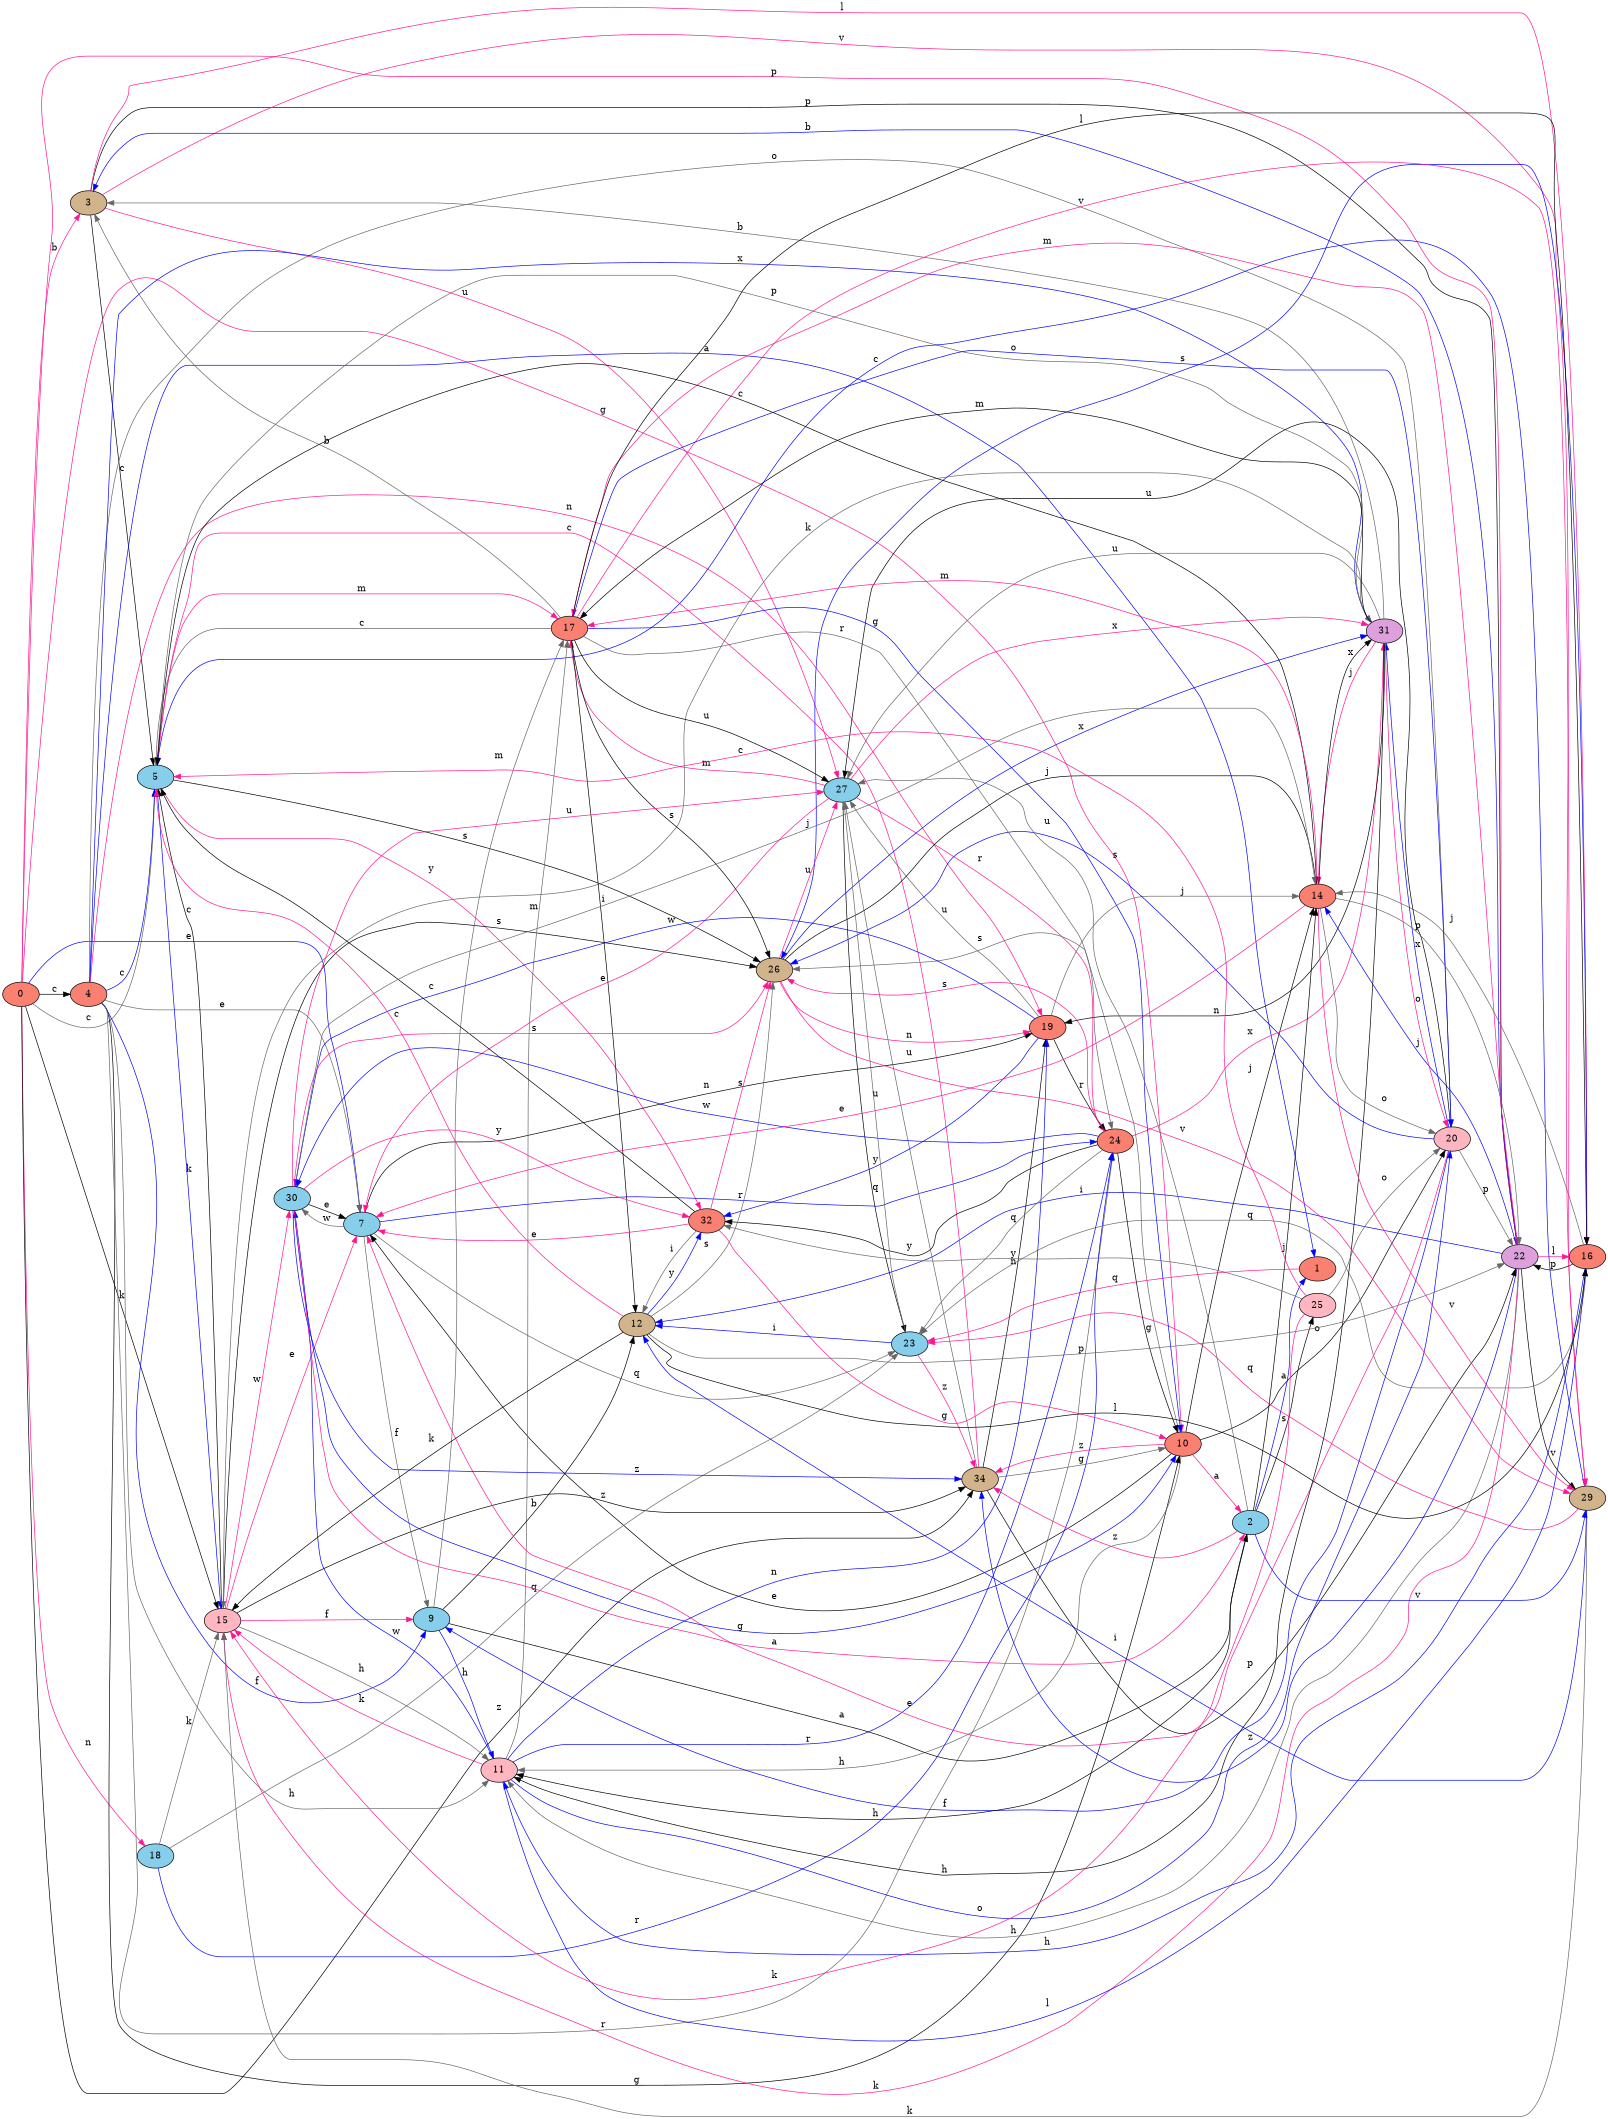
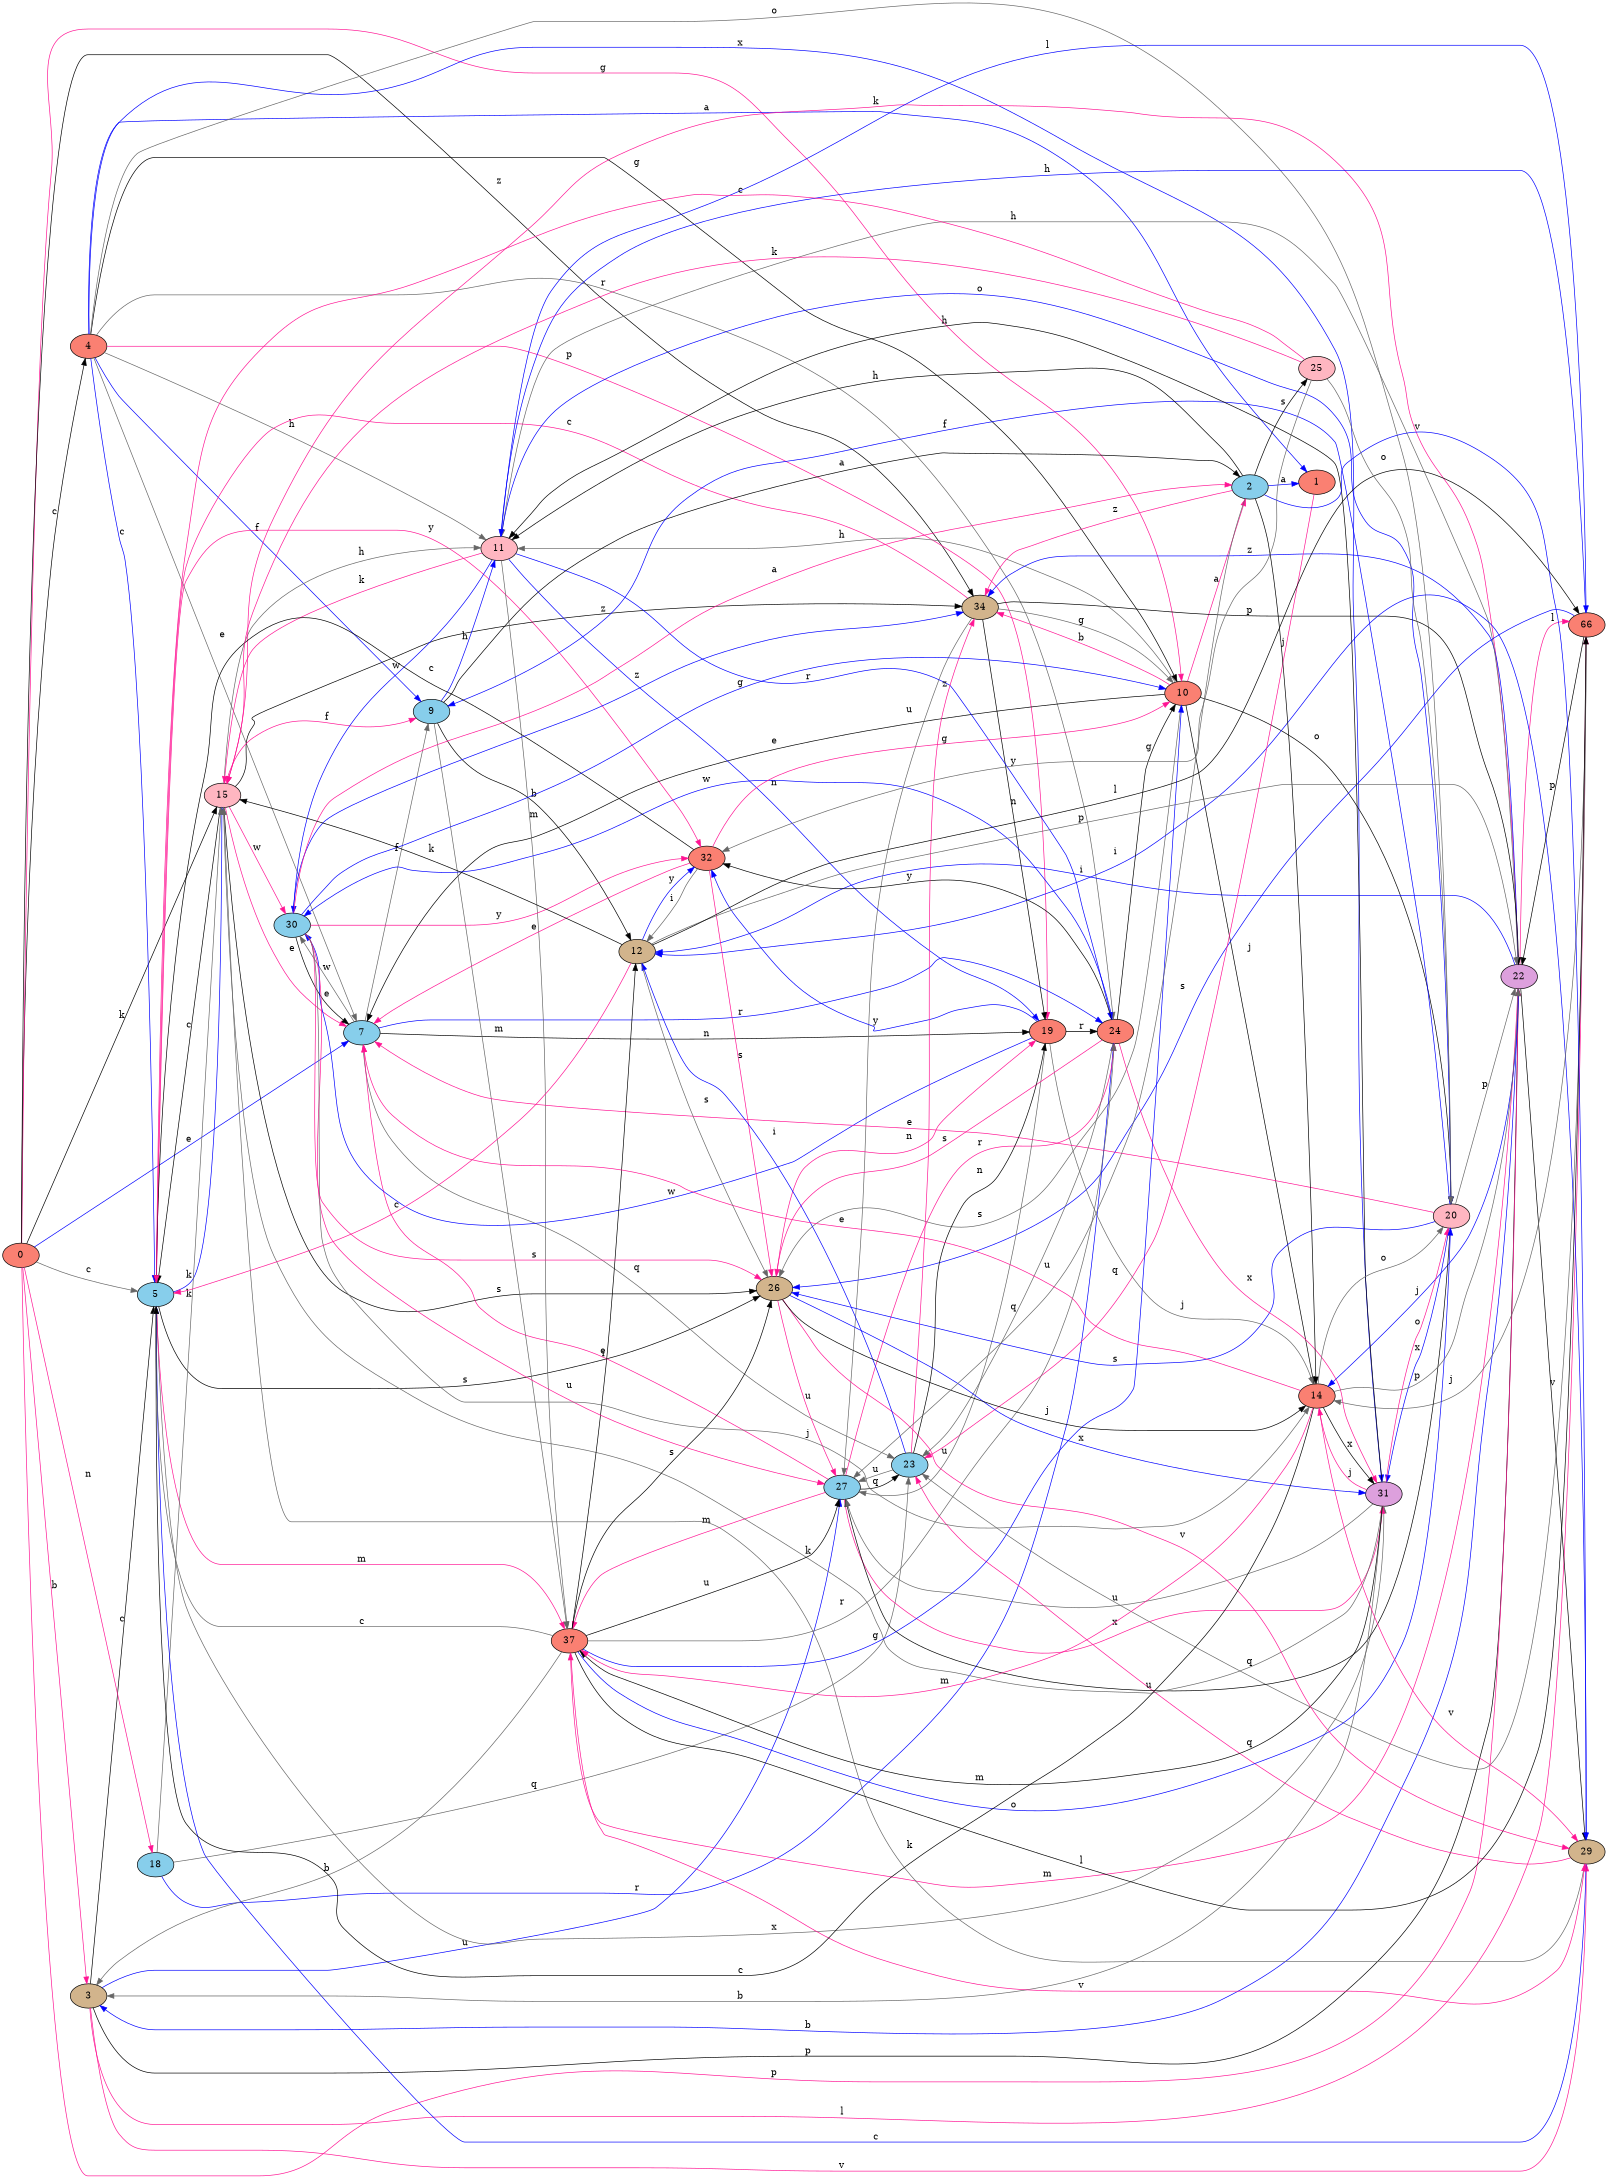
(774, 291) -> (774, 1927)
(584, 348) -> (602, 1922)
(570, 507) -> (570, 355)
(570, 628) -> (570, 1641)
(1334, 933) -> (947, 1238)
(1587, 1257) -> (1587, 625)
(1082, 1446) -> (1082, 638)
